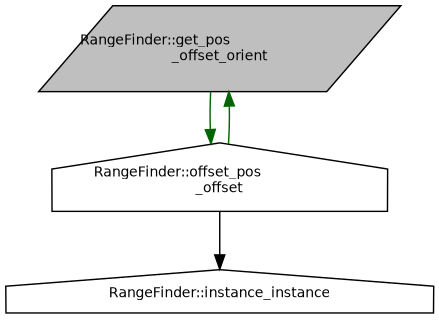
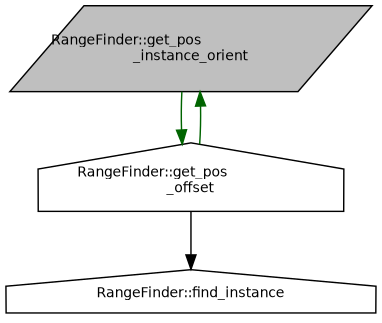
(220, 49) -> (191, 49)
(220, 181) -> (191, 181)
(220, 294) -> (191, 294)
